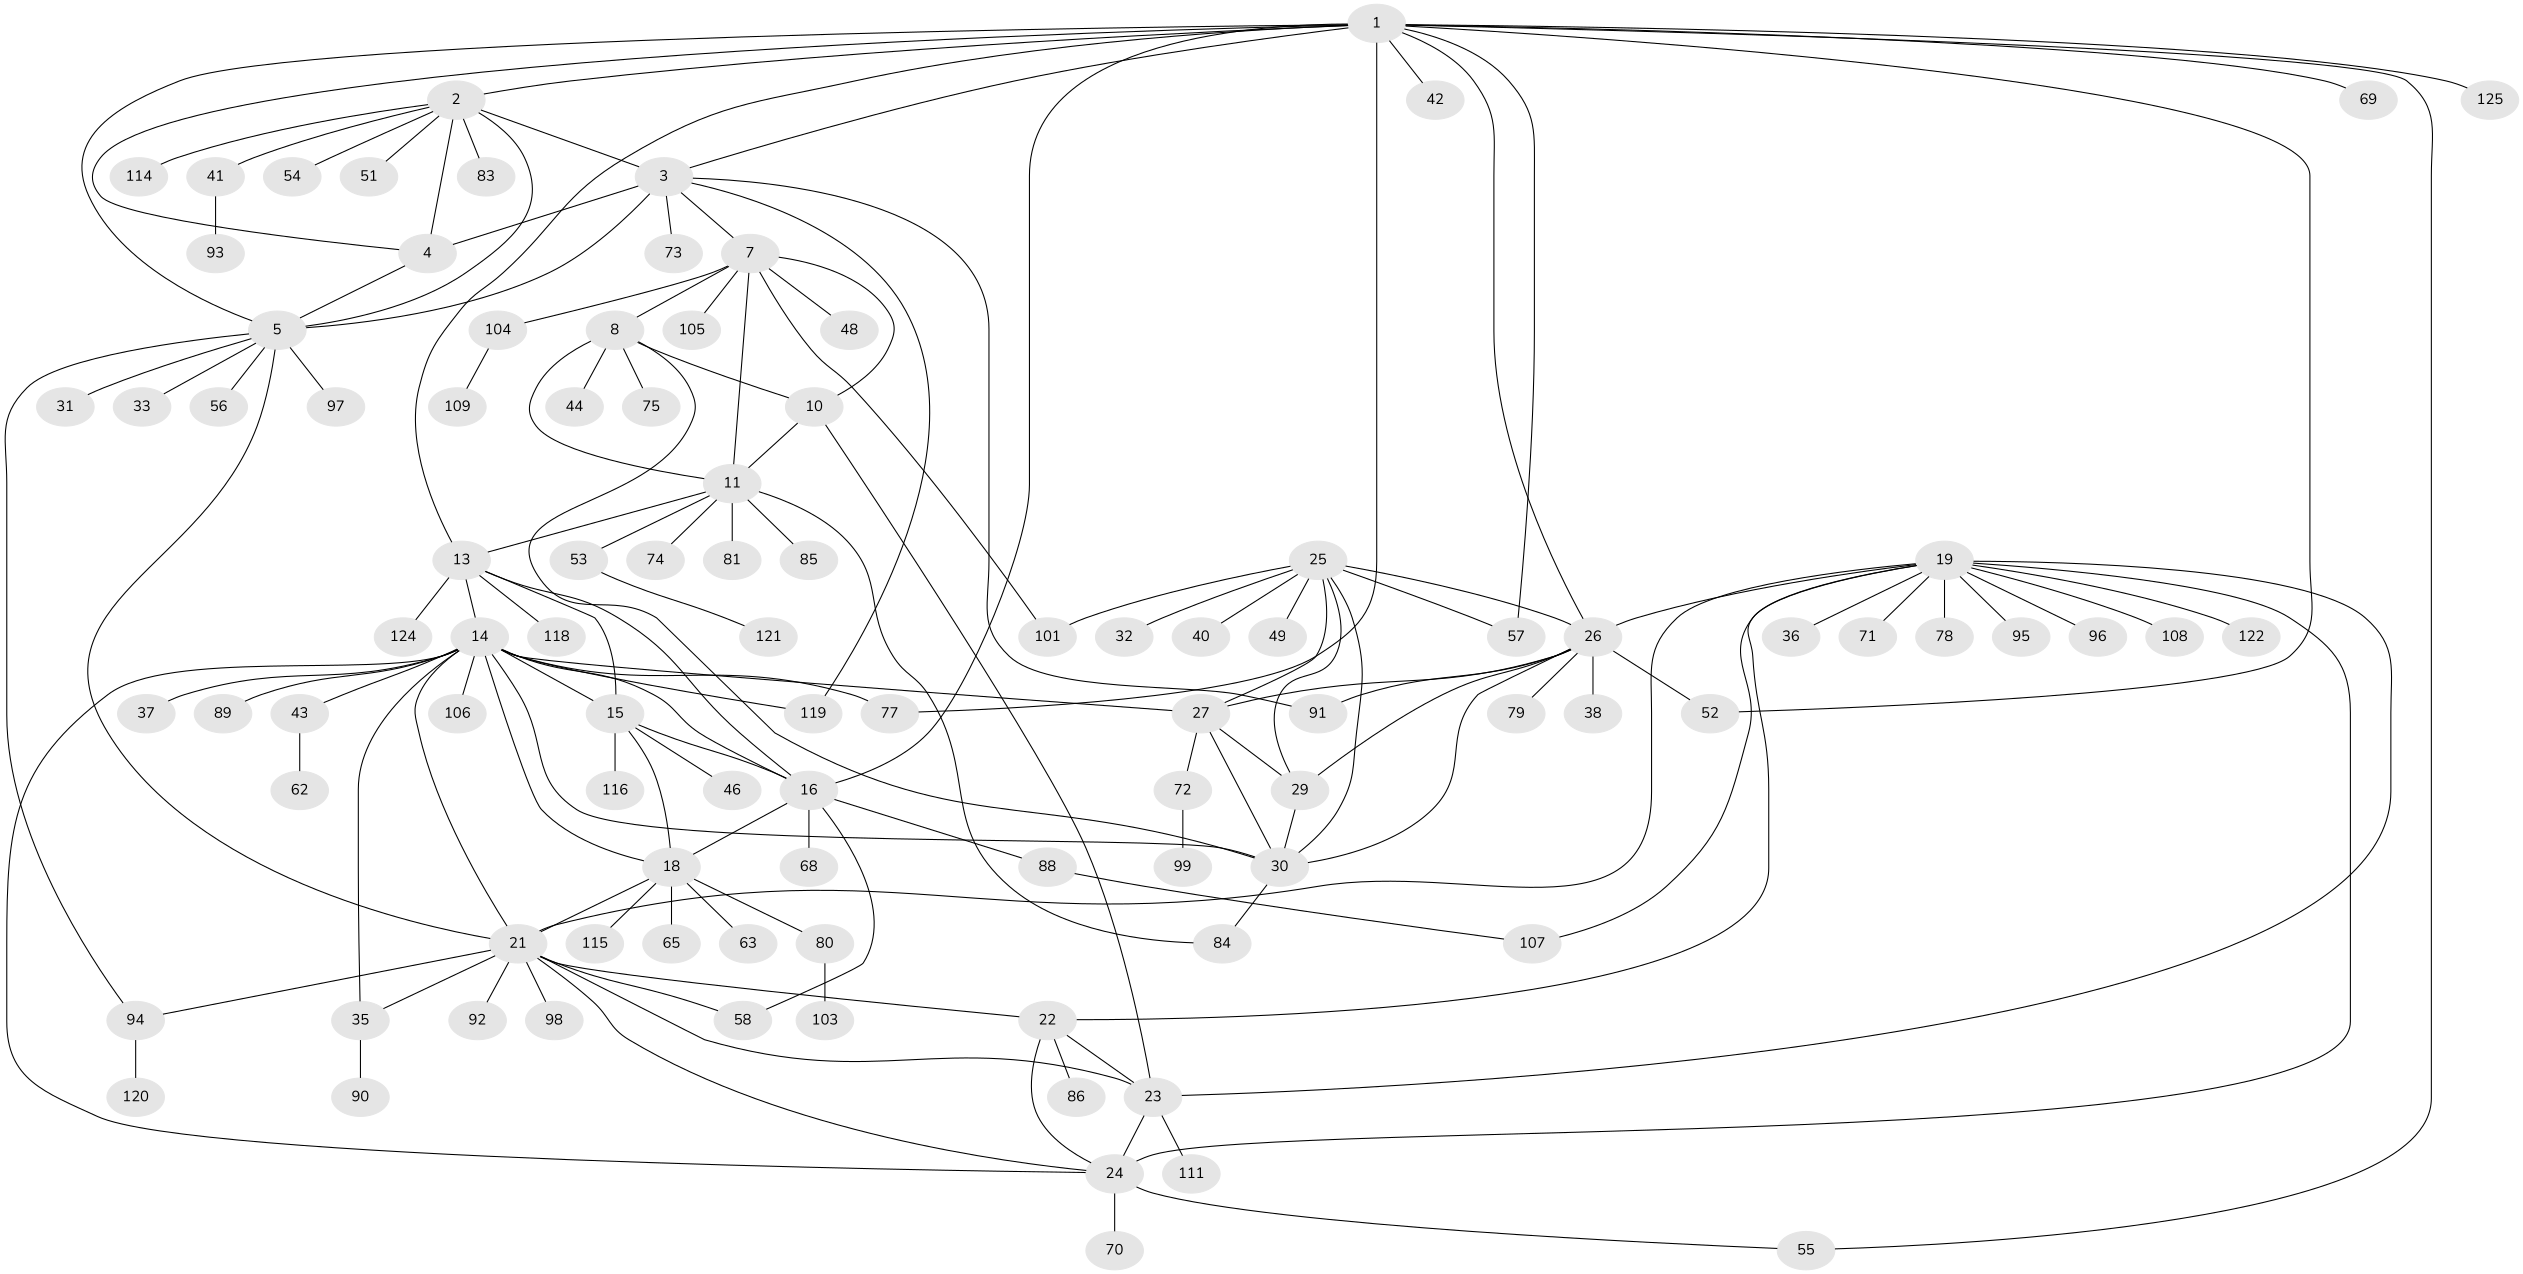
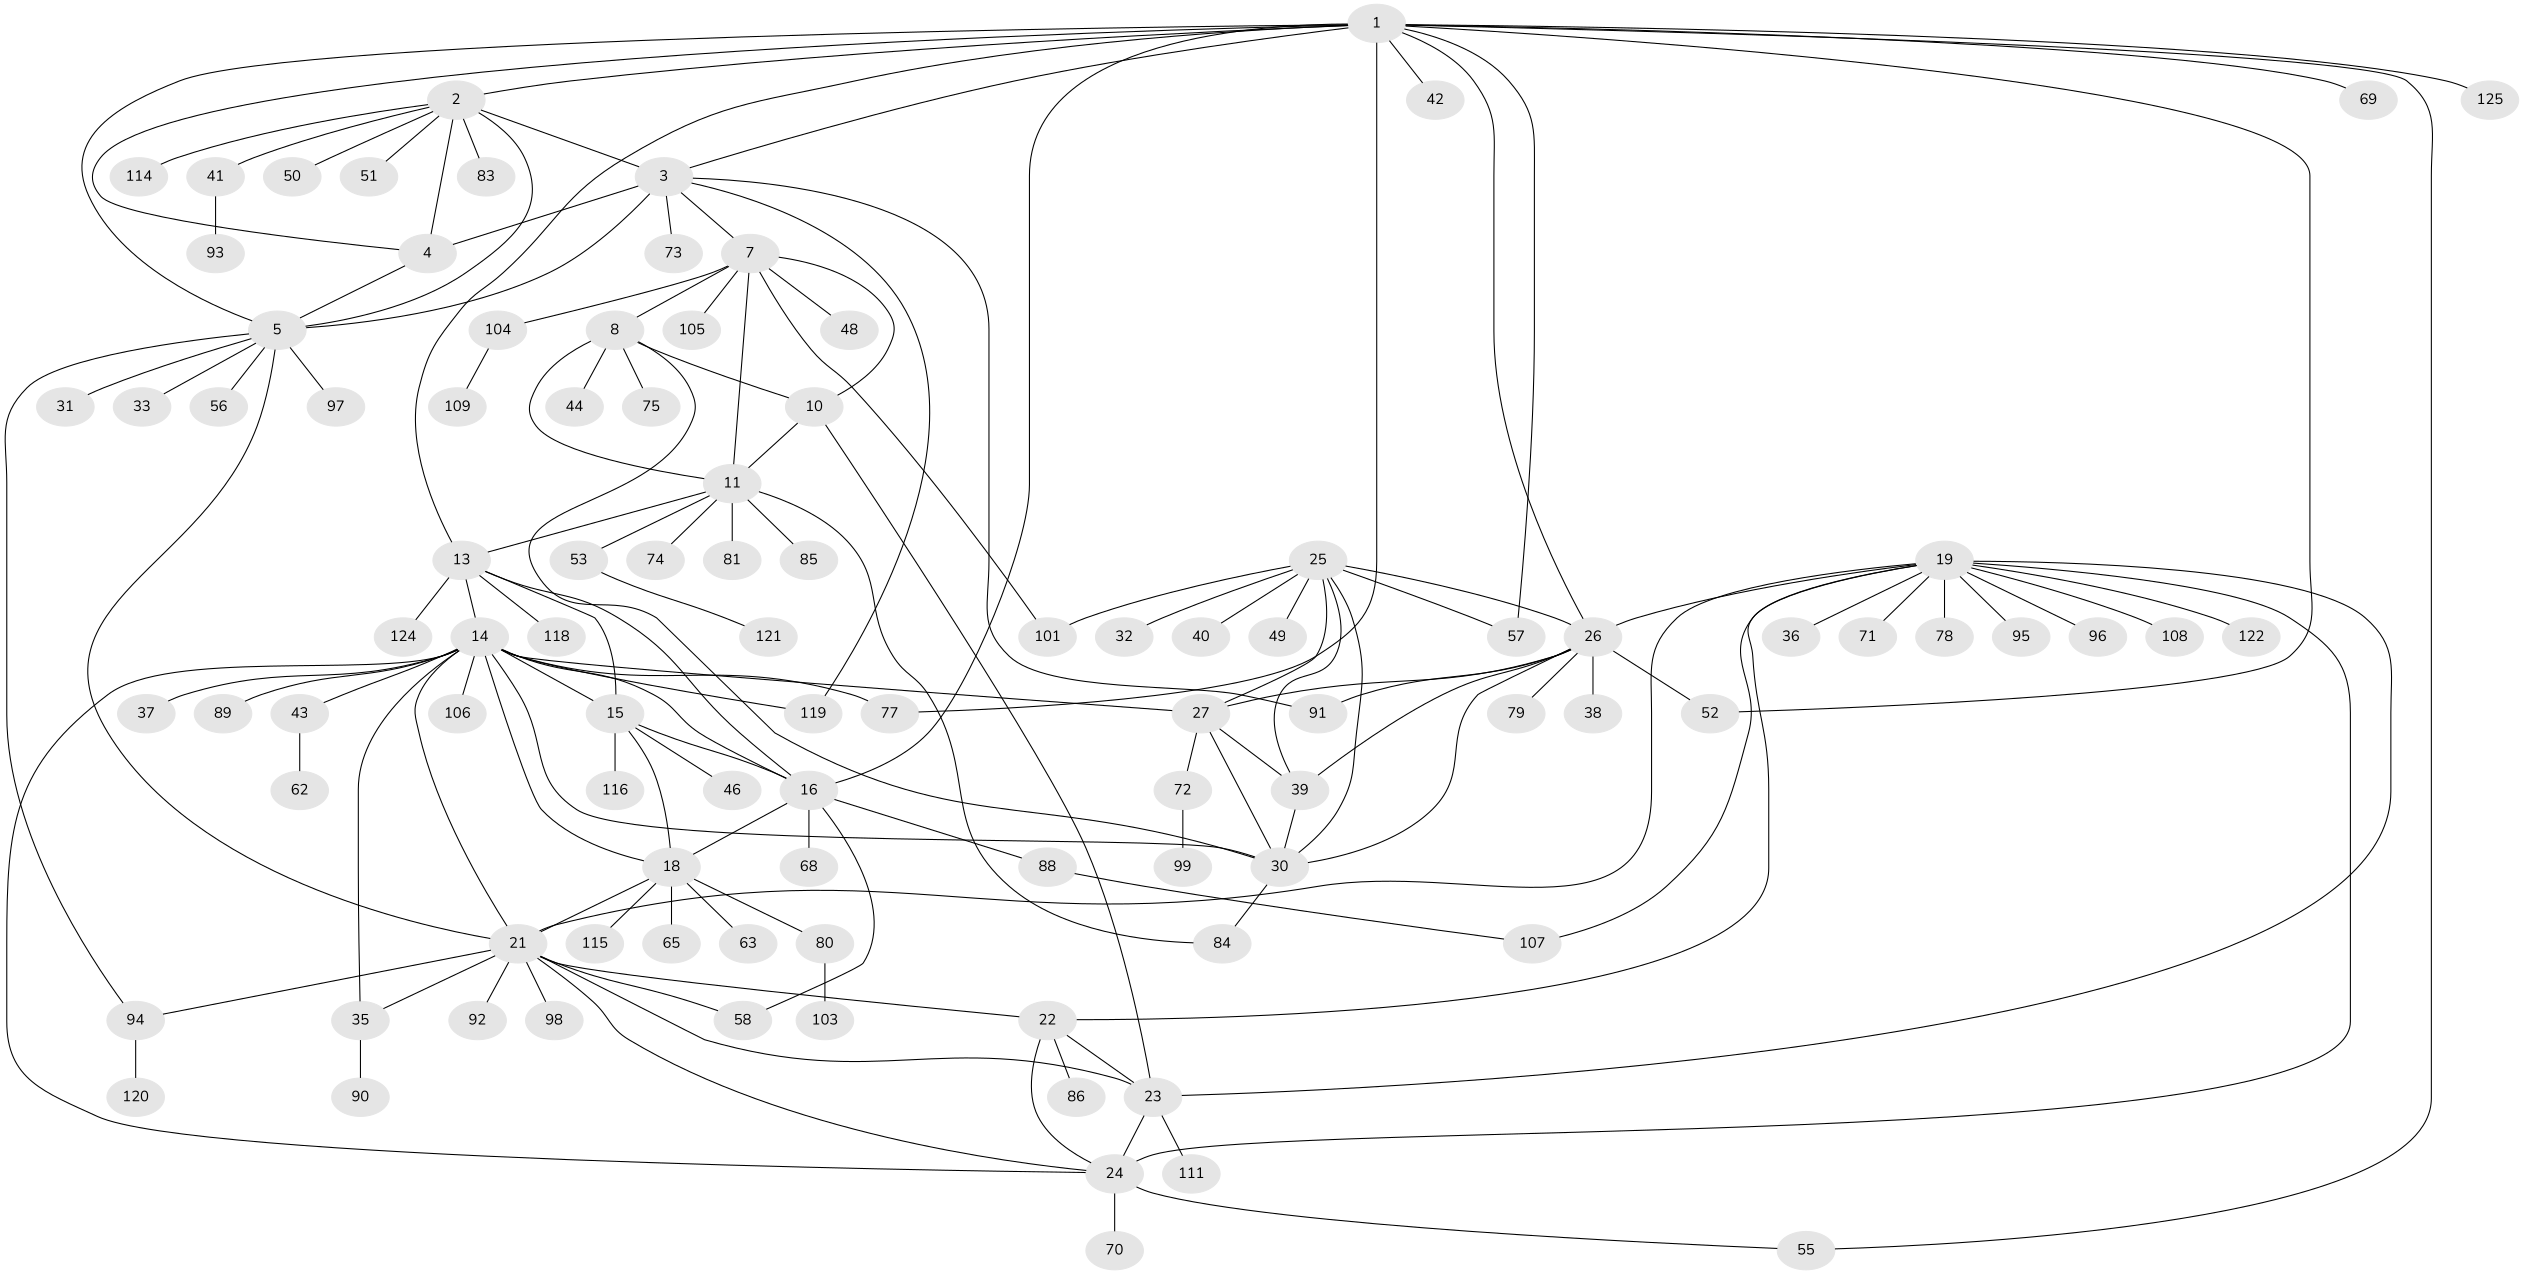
(292, 177) -> (292, 177)
(1300, 790) -> (1300, 790)
